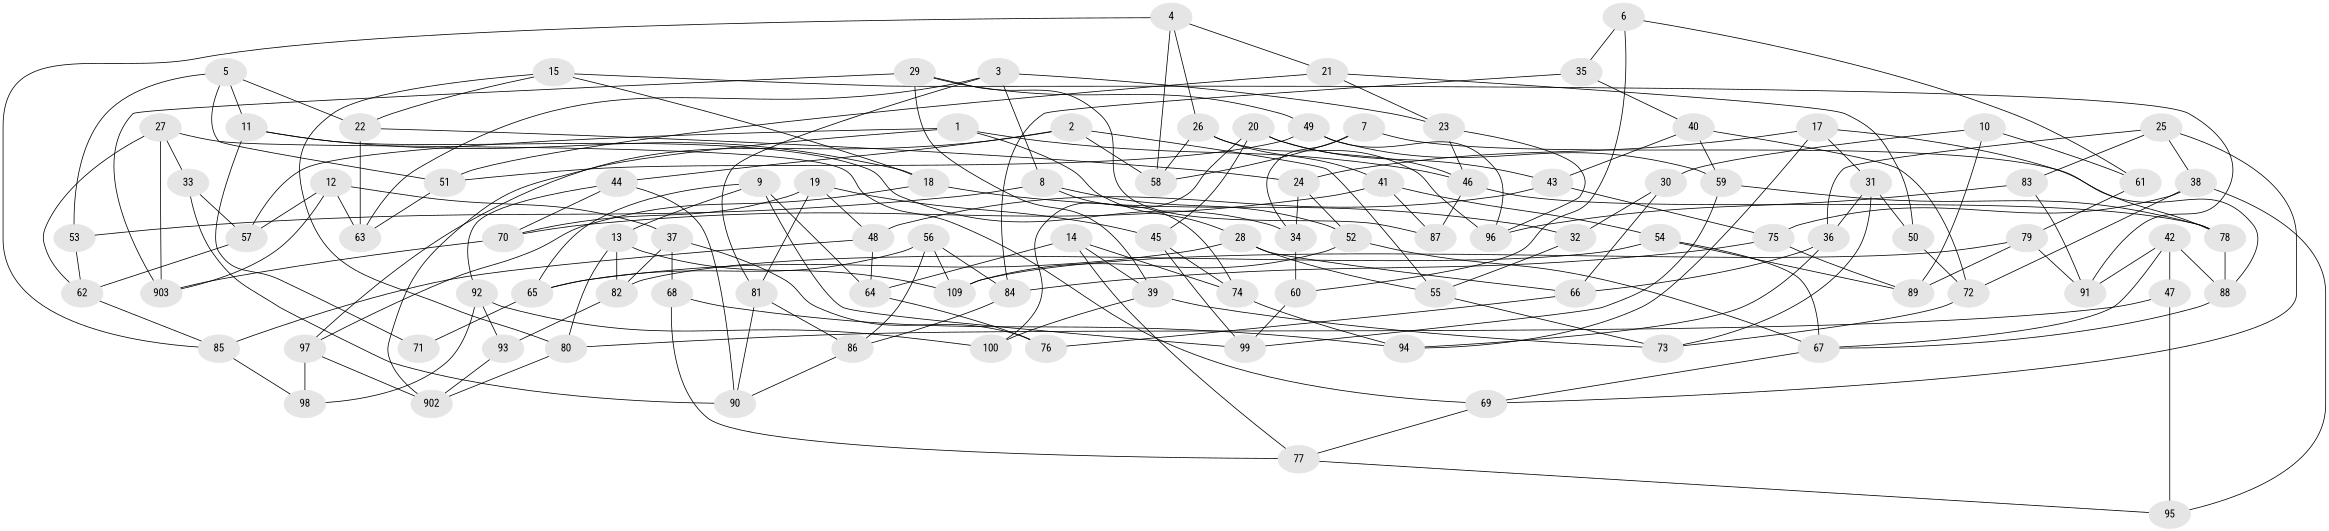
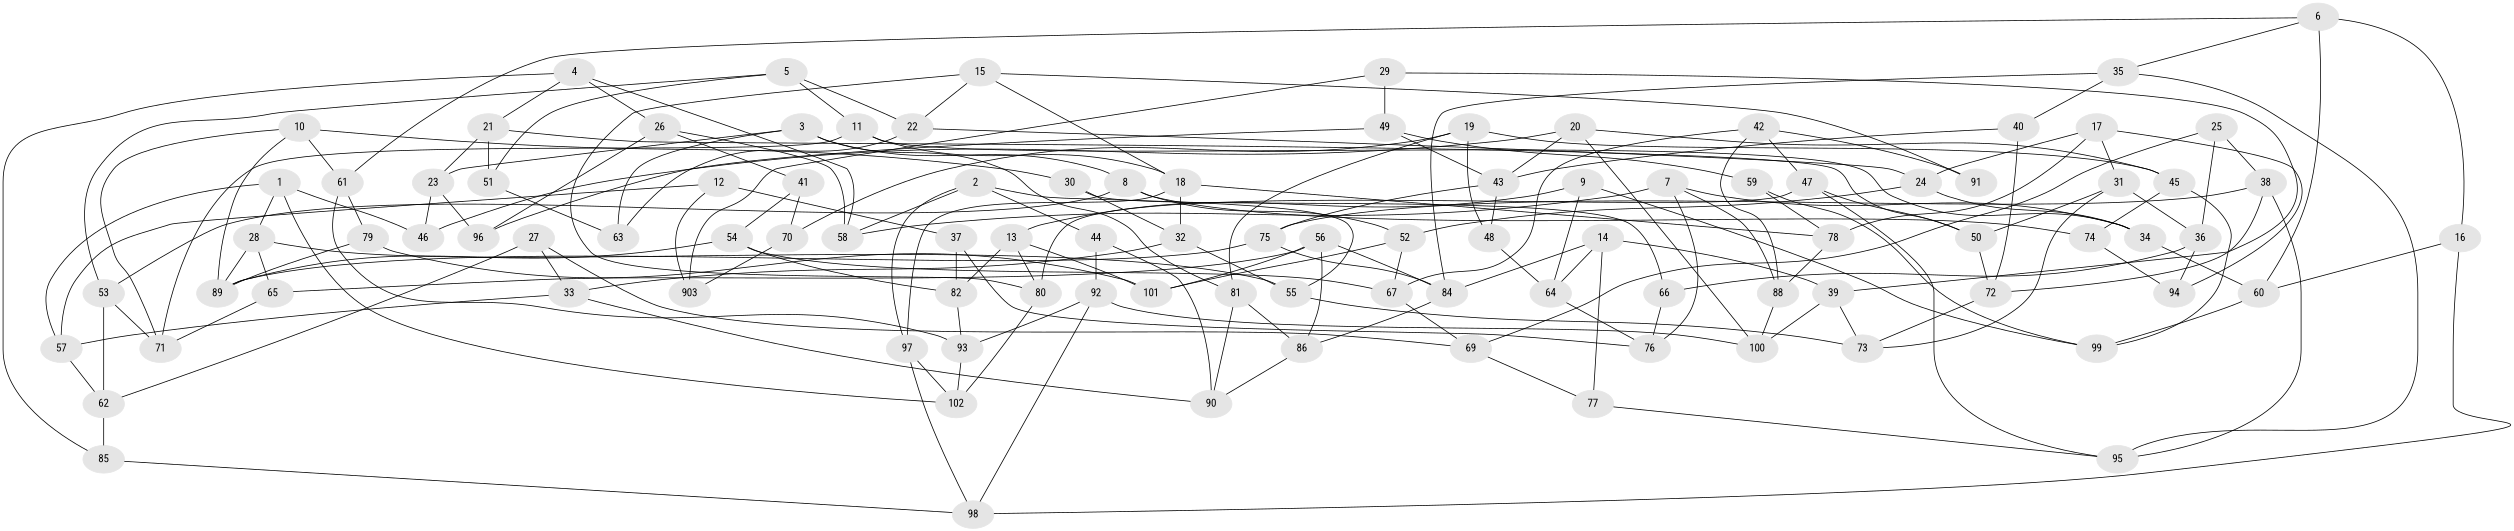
(1707, 155) -> none
(922, 165) -> (1442, 155)
none -> (111, 173)
(2027, 183) -> none
(574, 204) -> none
(1994, 206) -> (1507, 210)
(625, 207) -> none
(161, 210) -> none
(346, 210) -> none
none -> (1892, 210)
(1435, 238) -> none
none -> (2460, 238)
none -> (1697, 259)
(1154, 266) -> (1528, 265)
(2056, 266) -> none
(540, 267) -> none
none -> (847, 270)
(1405, 272) -> (236, 266)
(672, 293) -> none
(955, 293) -> (1151, 293)
none -> (2418, 296)
none -> (608, 315)
none -> (132, 321)
(2026, 338) -> (1768, 321)
(432, 404) -> (956, 404)
